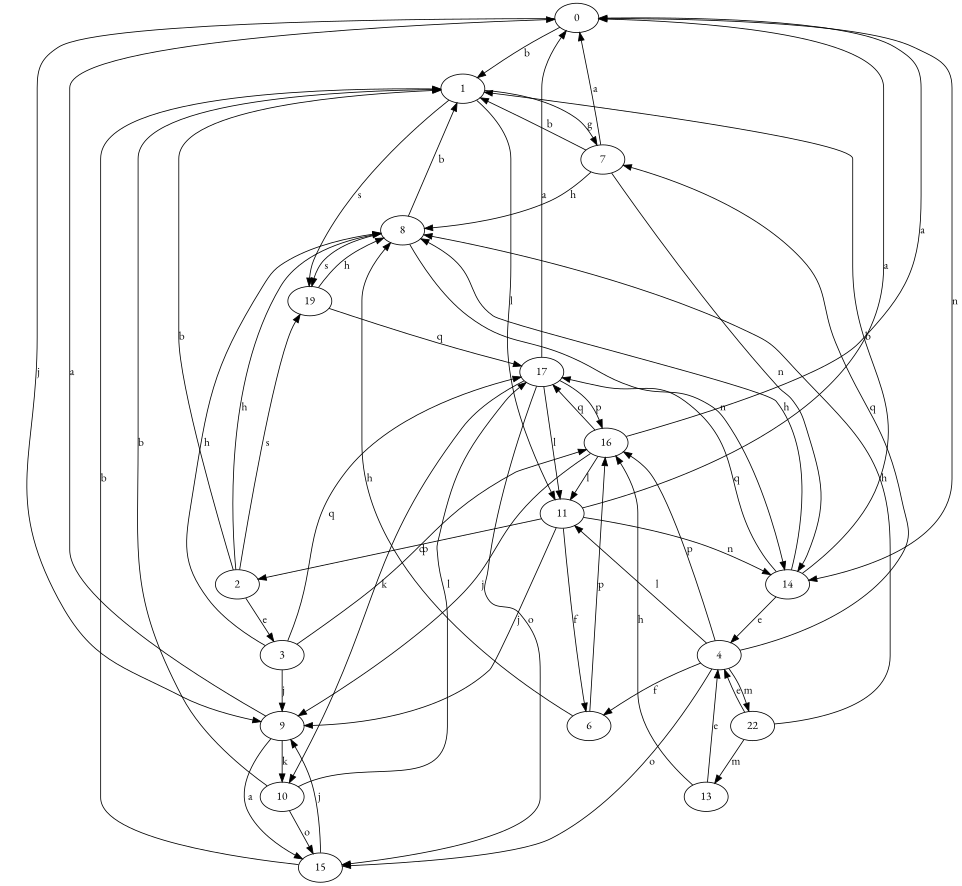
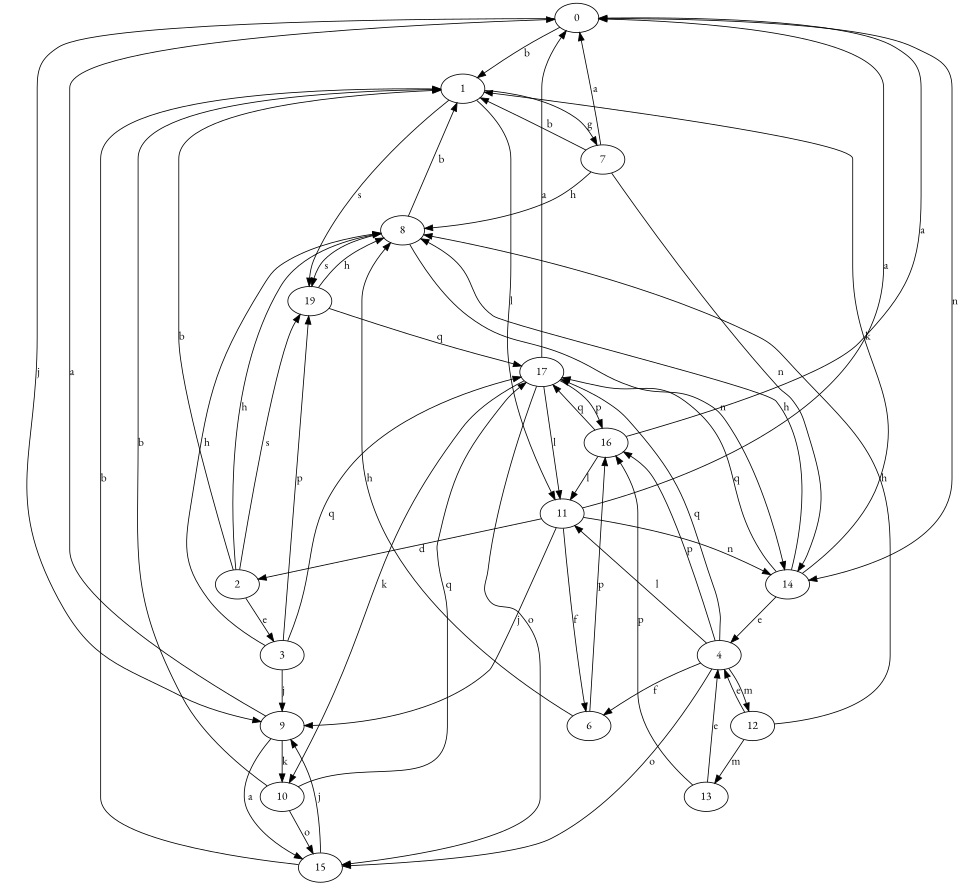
(868, 337) -> (868, 337)
(865, 403) -> (679, 490)
(430, 535) -> (296, 482)
(449, 584) -> (449, 584)
(461, 595) -> none
(641, 620) -> (641, 620)
(753, 726) -> (753, 726)
